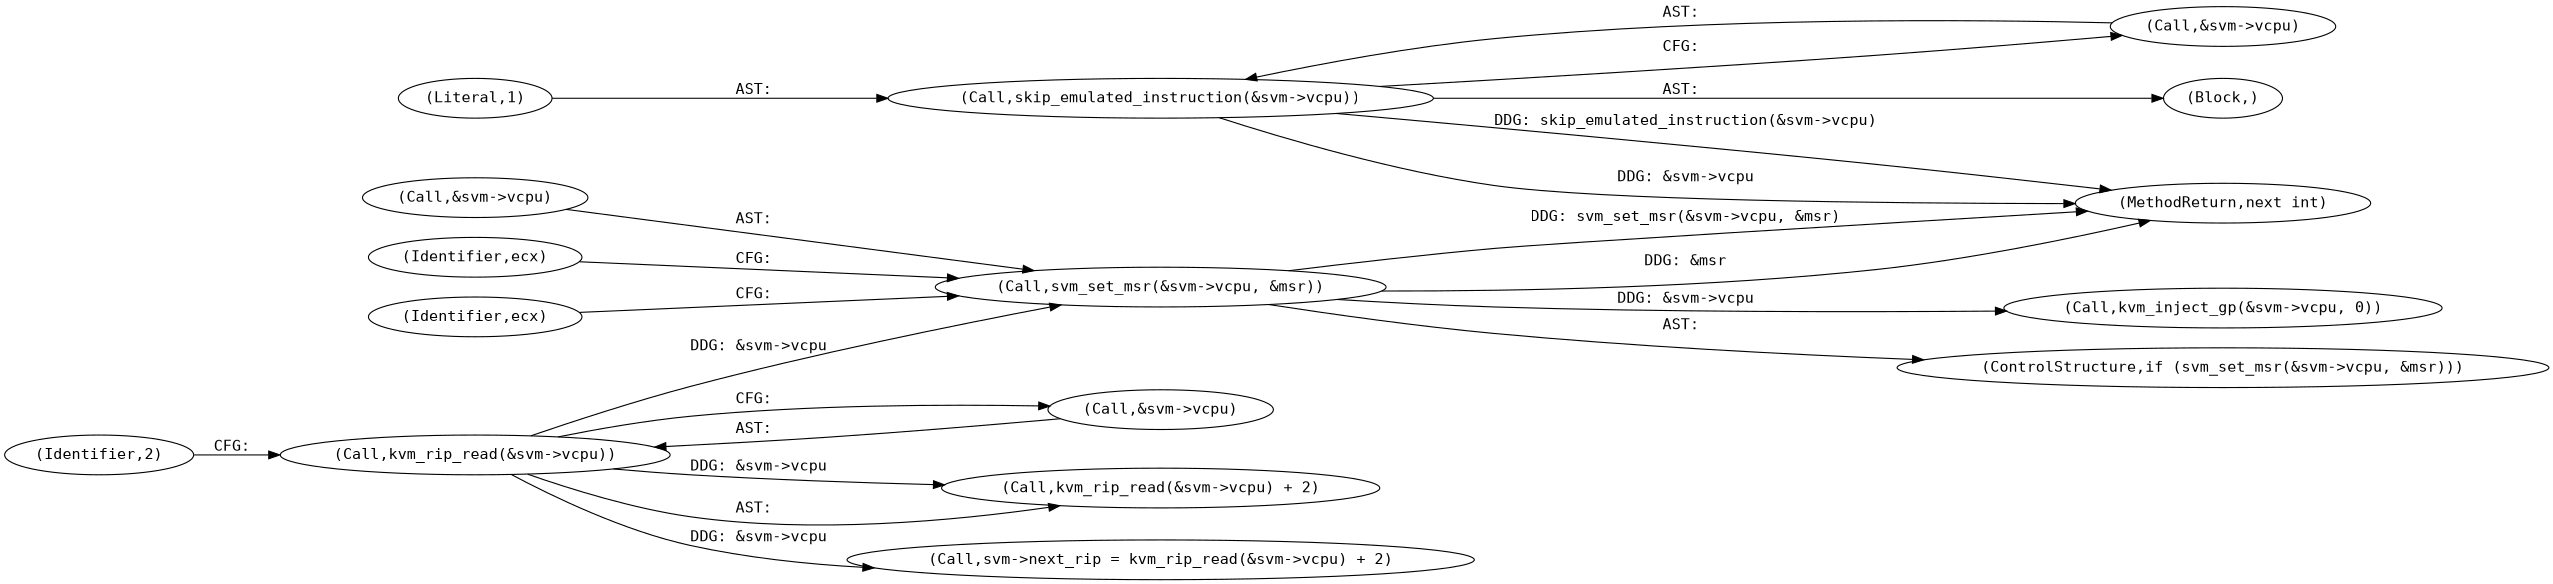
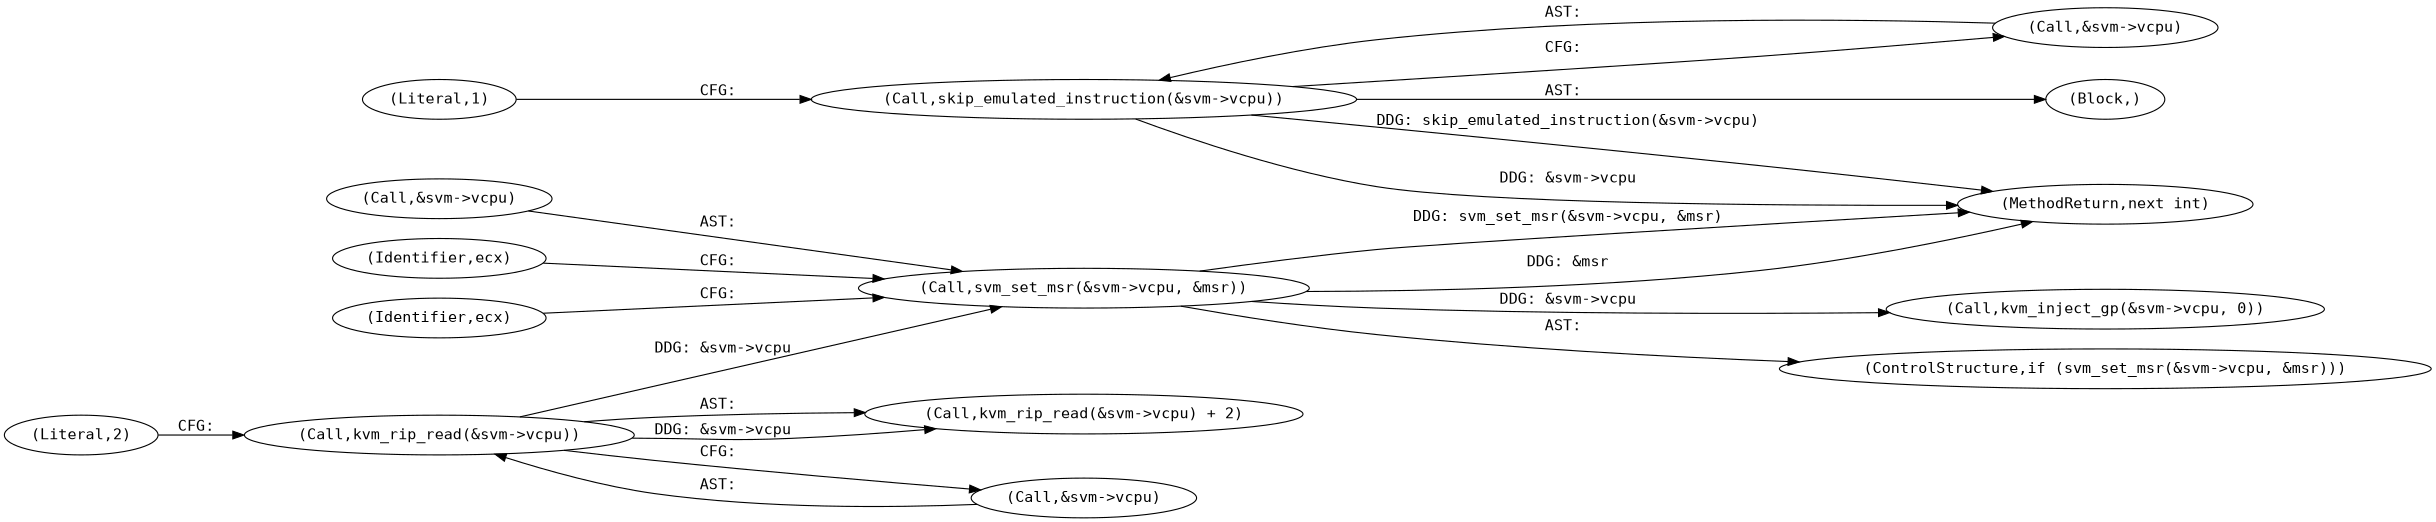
(759, 90) -> (723, 91)
(99, 455) -> (81, 435)
(1161, 560) -> none
